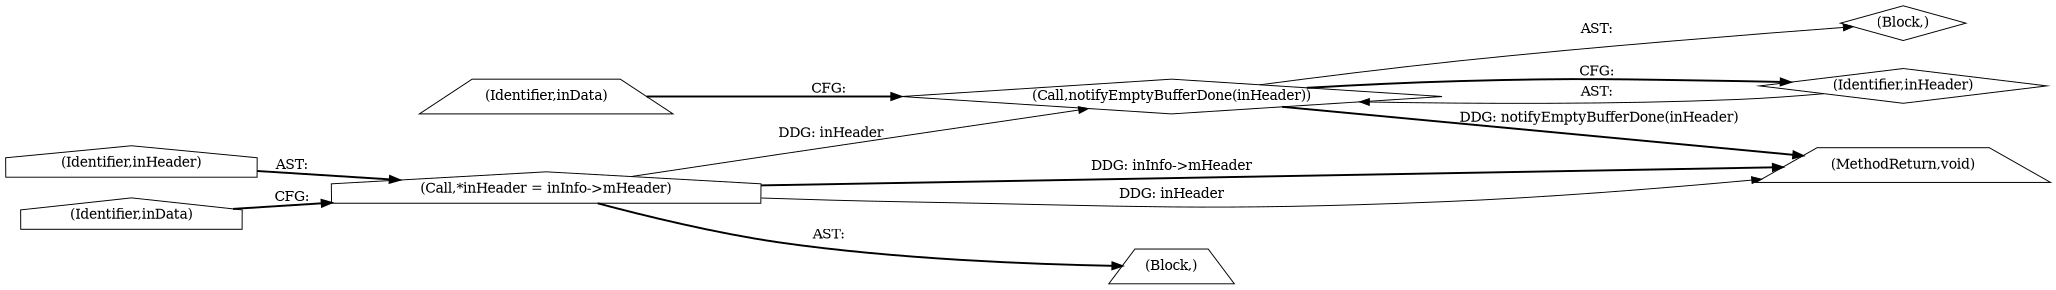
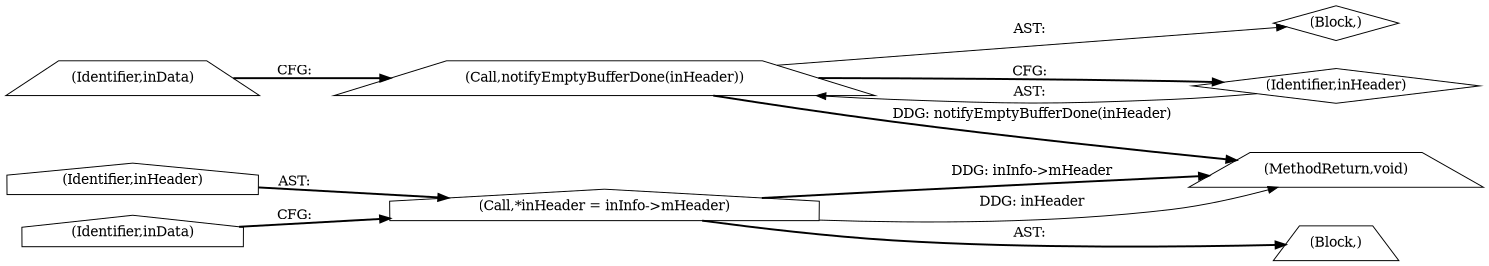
(1172, 97) -> (604, 78)
(855, 143) -> none
